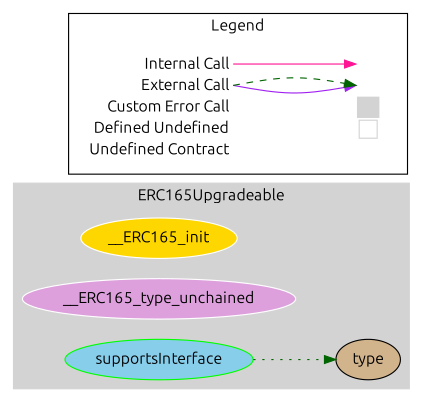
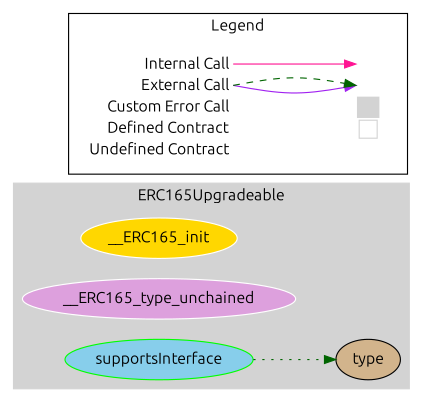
(162, 128) -> (169, 128)
